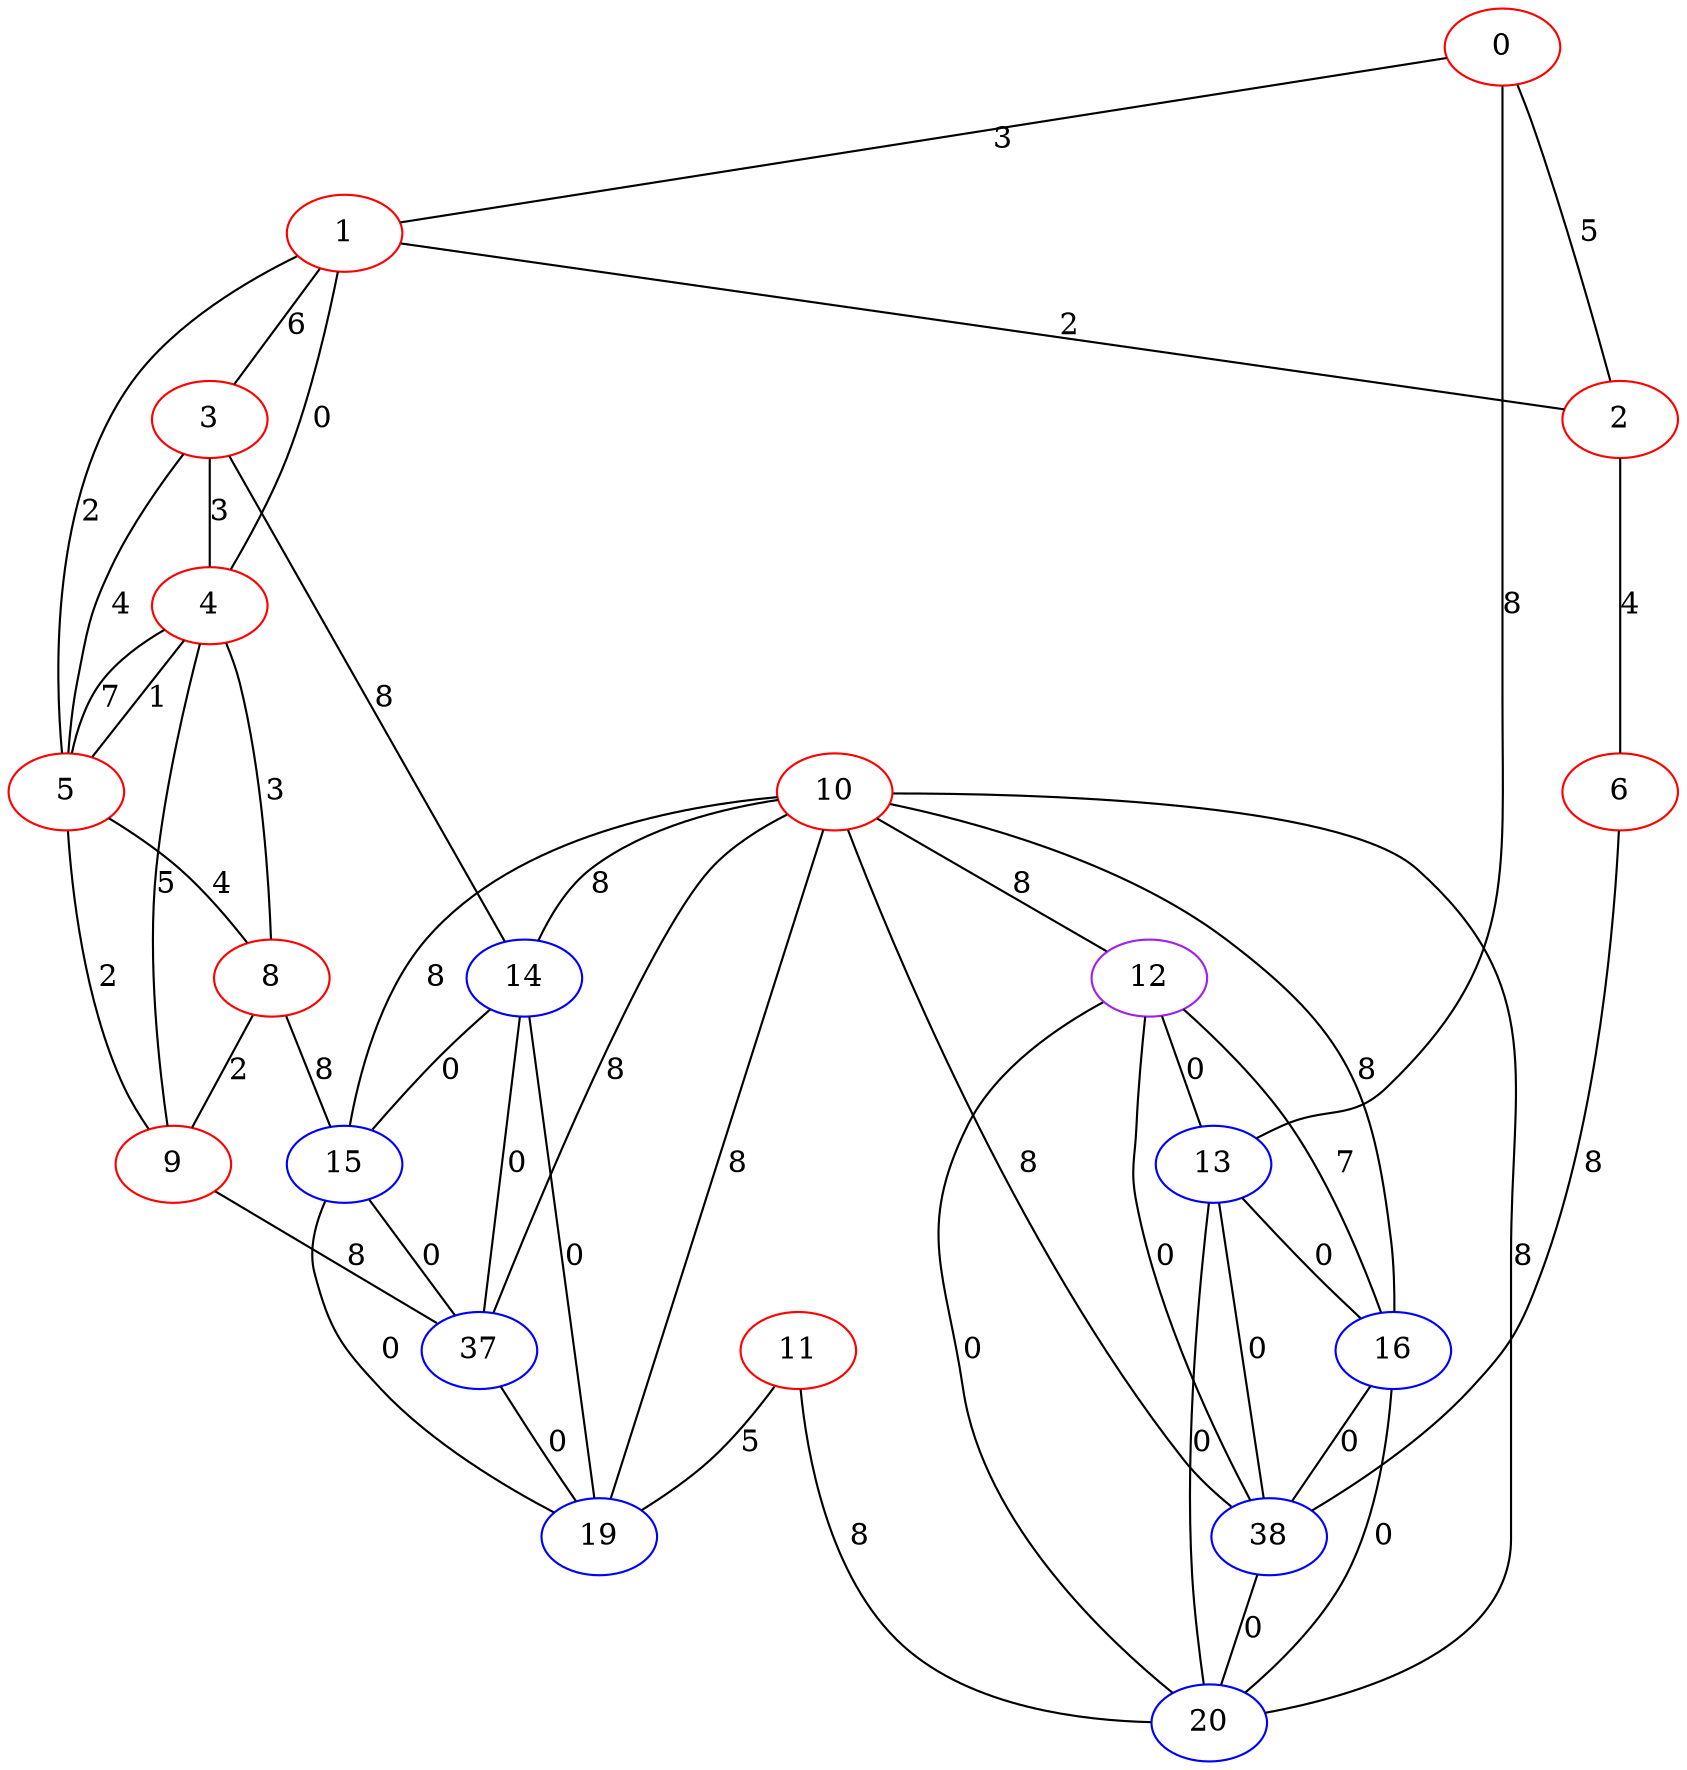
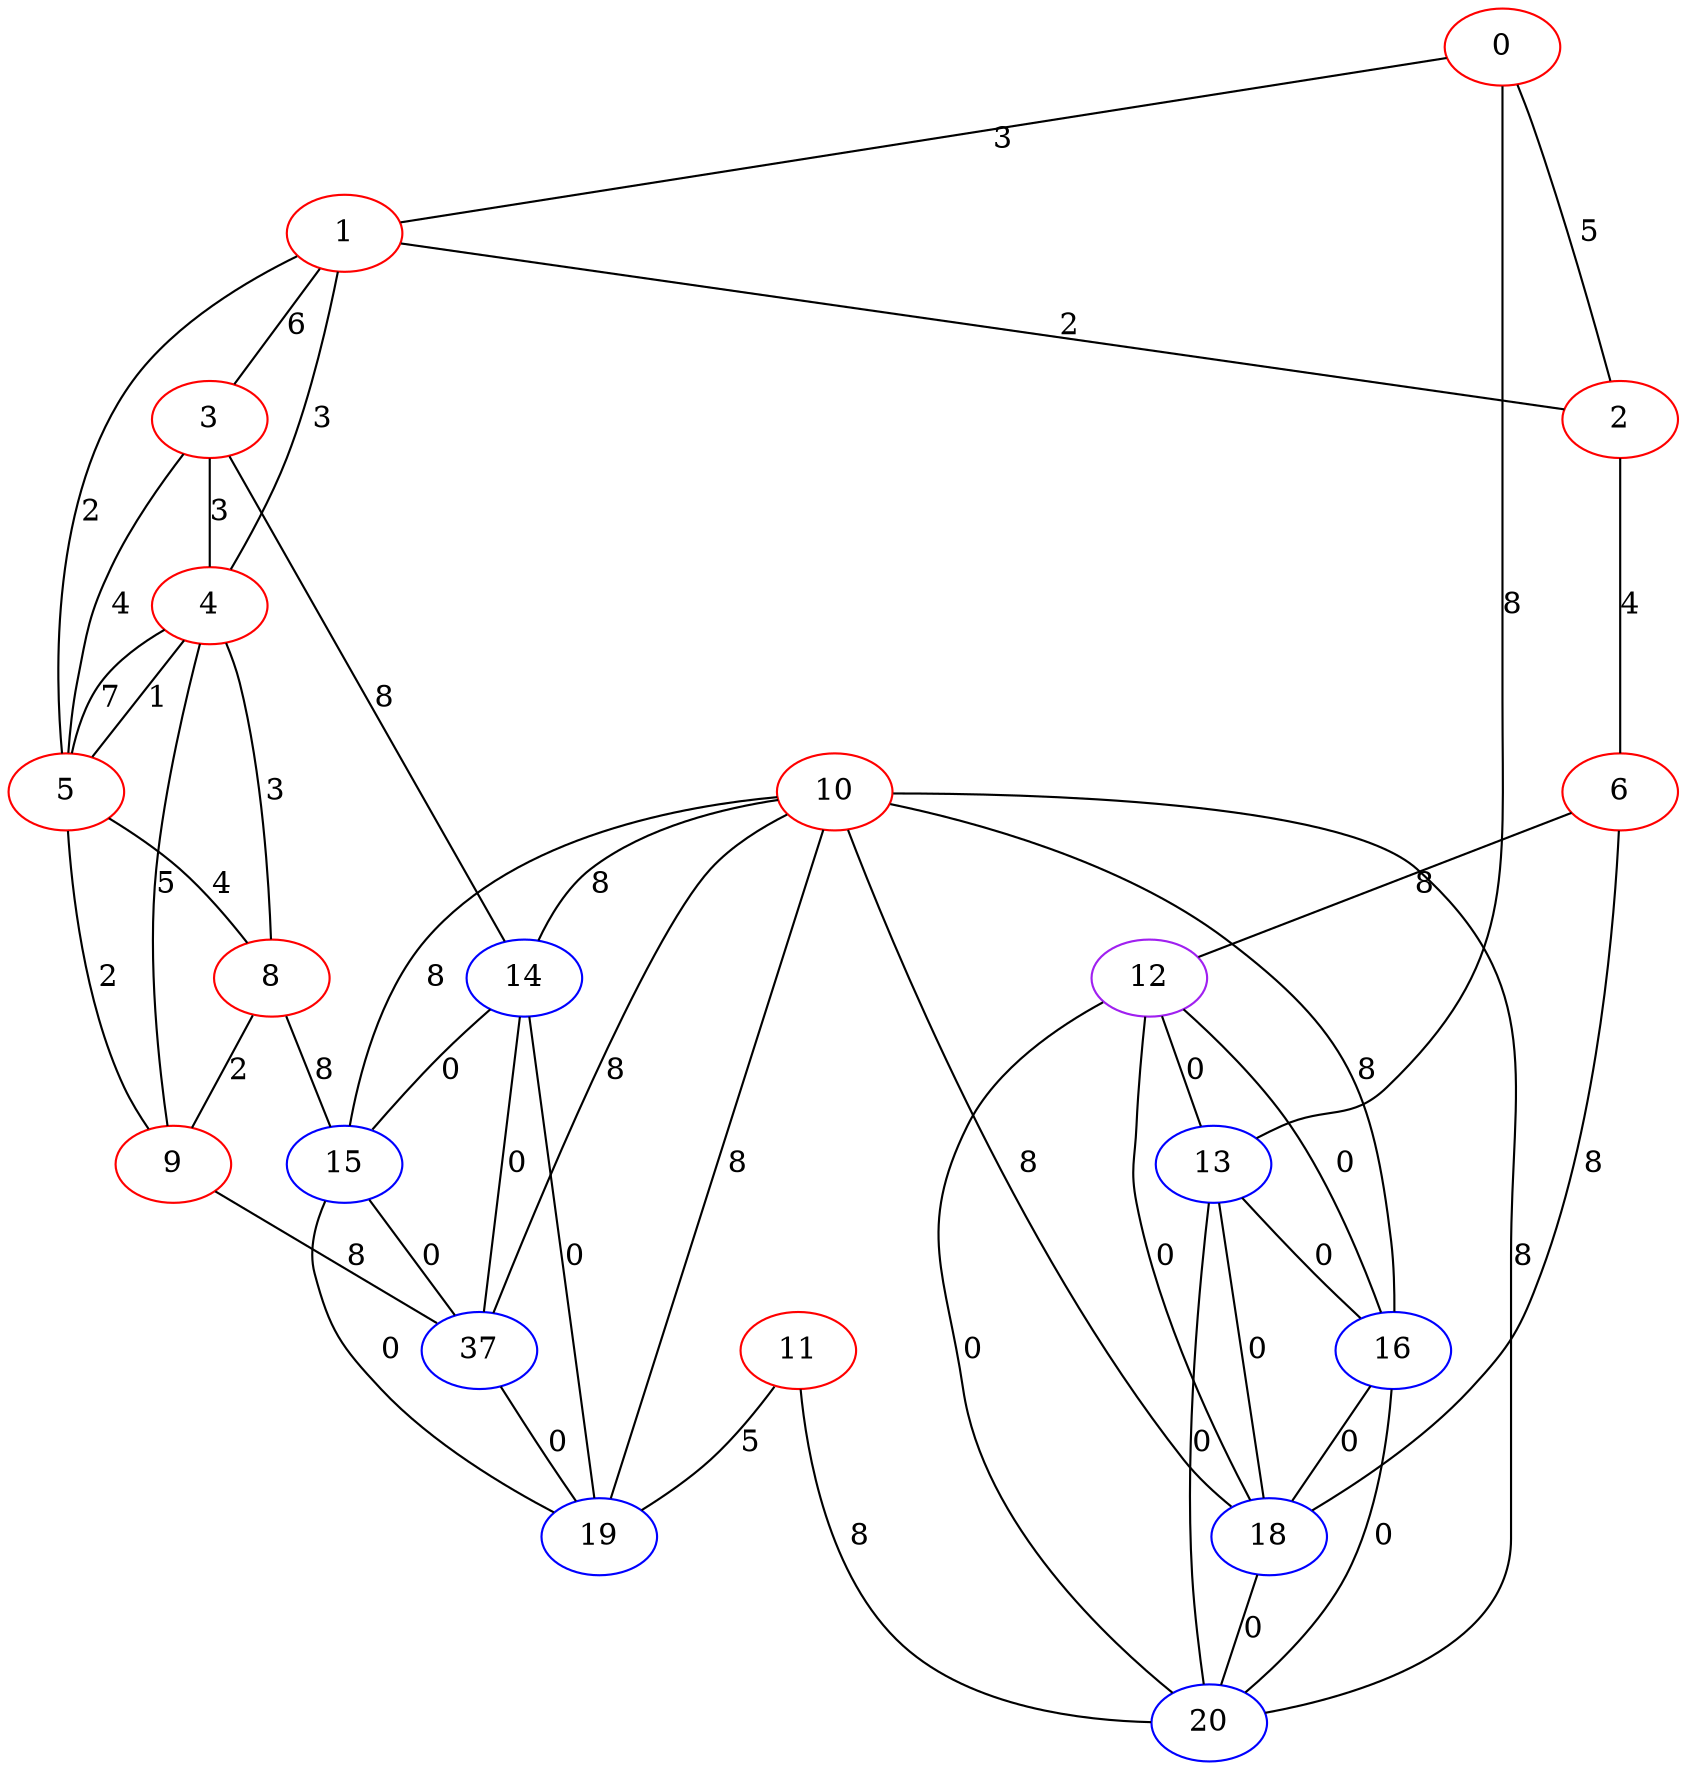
(323, 419) -> (323, 419)
(992, 885) -> (1385, 885)
(1346, 1164) -> (1346, 1164)
(1269, 1537) -> (1269, 1537)
